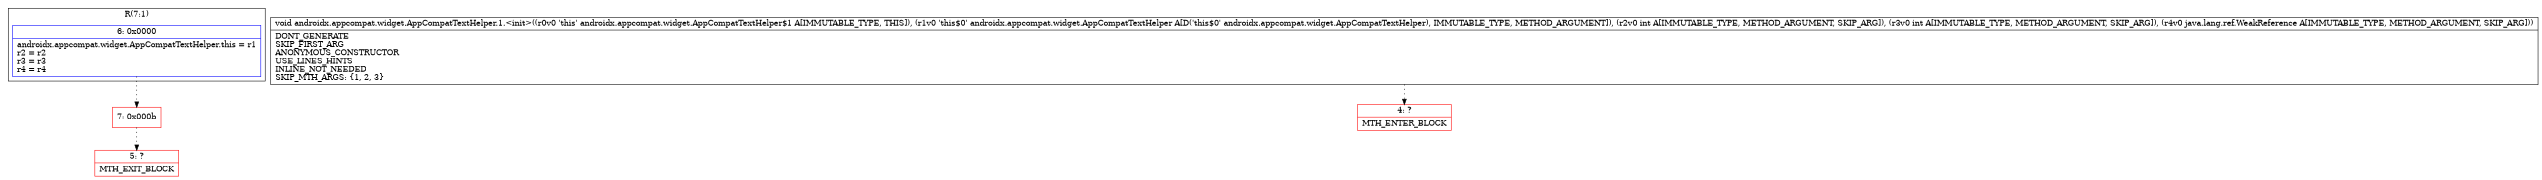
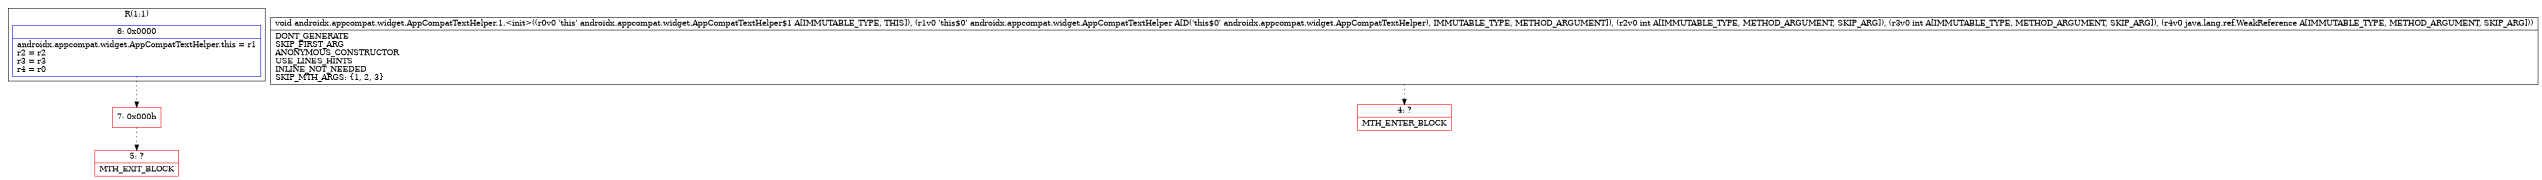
(137, 15) -> (137, 15)
(32, 70) -> (32, 70)
